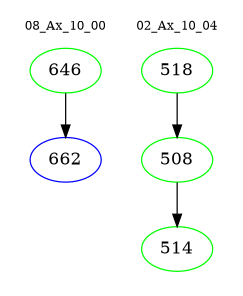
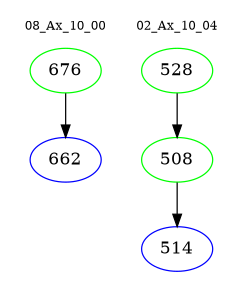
(66, 71) -> (66, 71)
(177, 71) -> (177, 71)
(177, 249) -> (177, 249)
